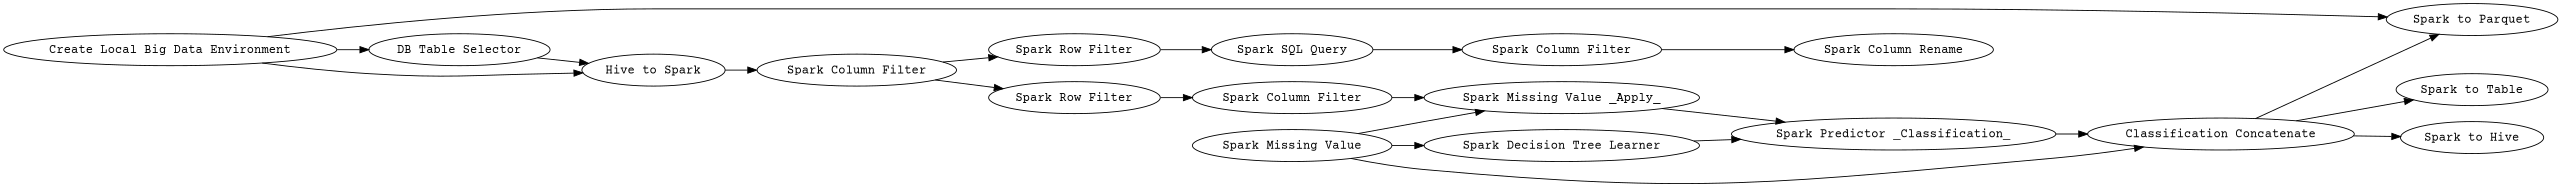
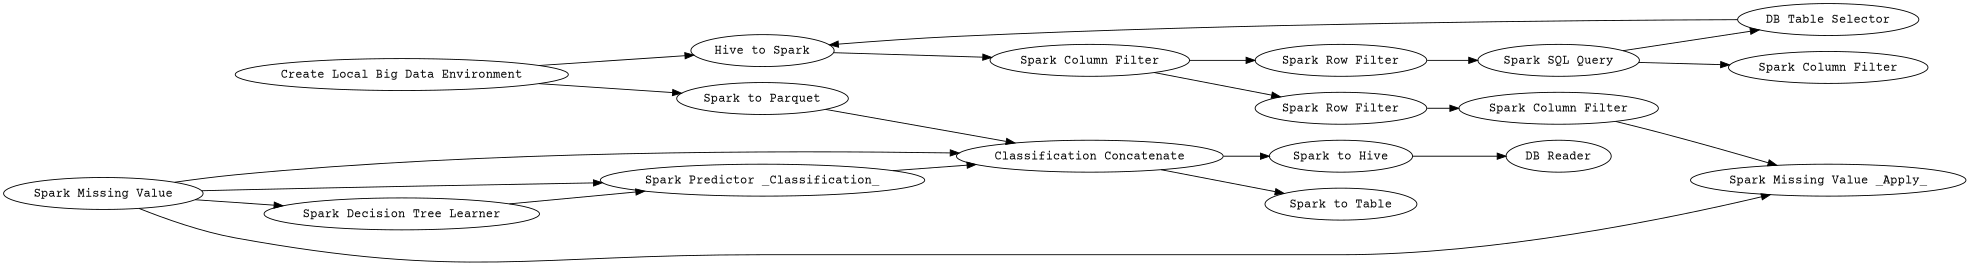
(348, 50) -> (1687, 41)
(1894, 50) -> none
(2343, 78) -> (916, 125)
(1719, 115) -> (398, 187)
none -> (1559, 156)
